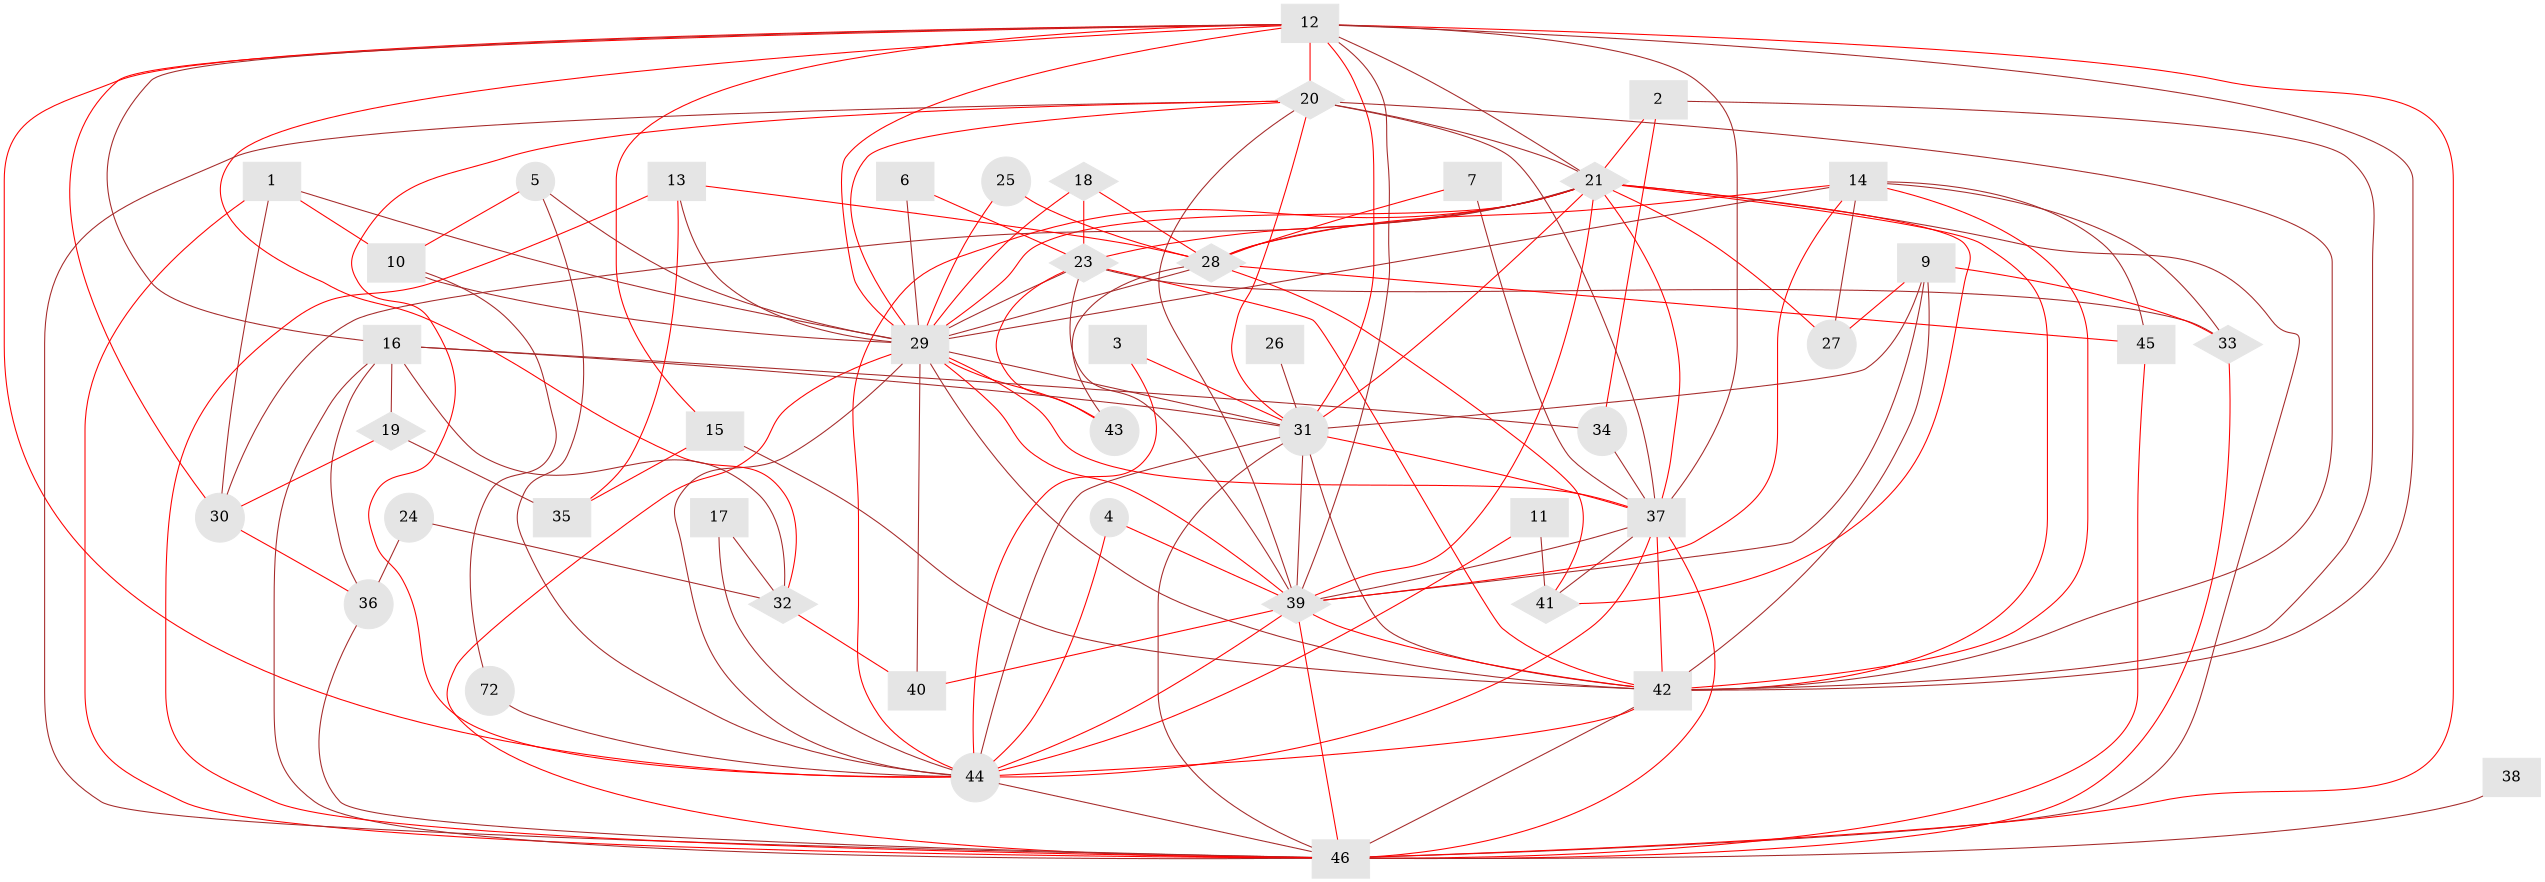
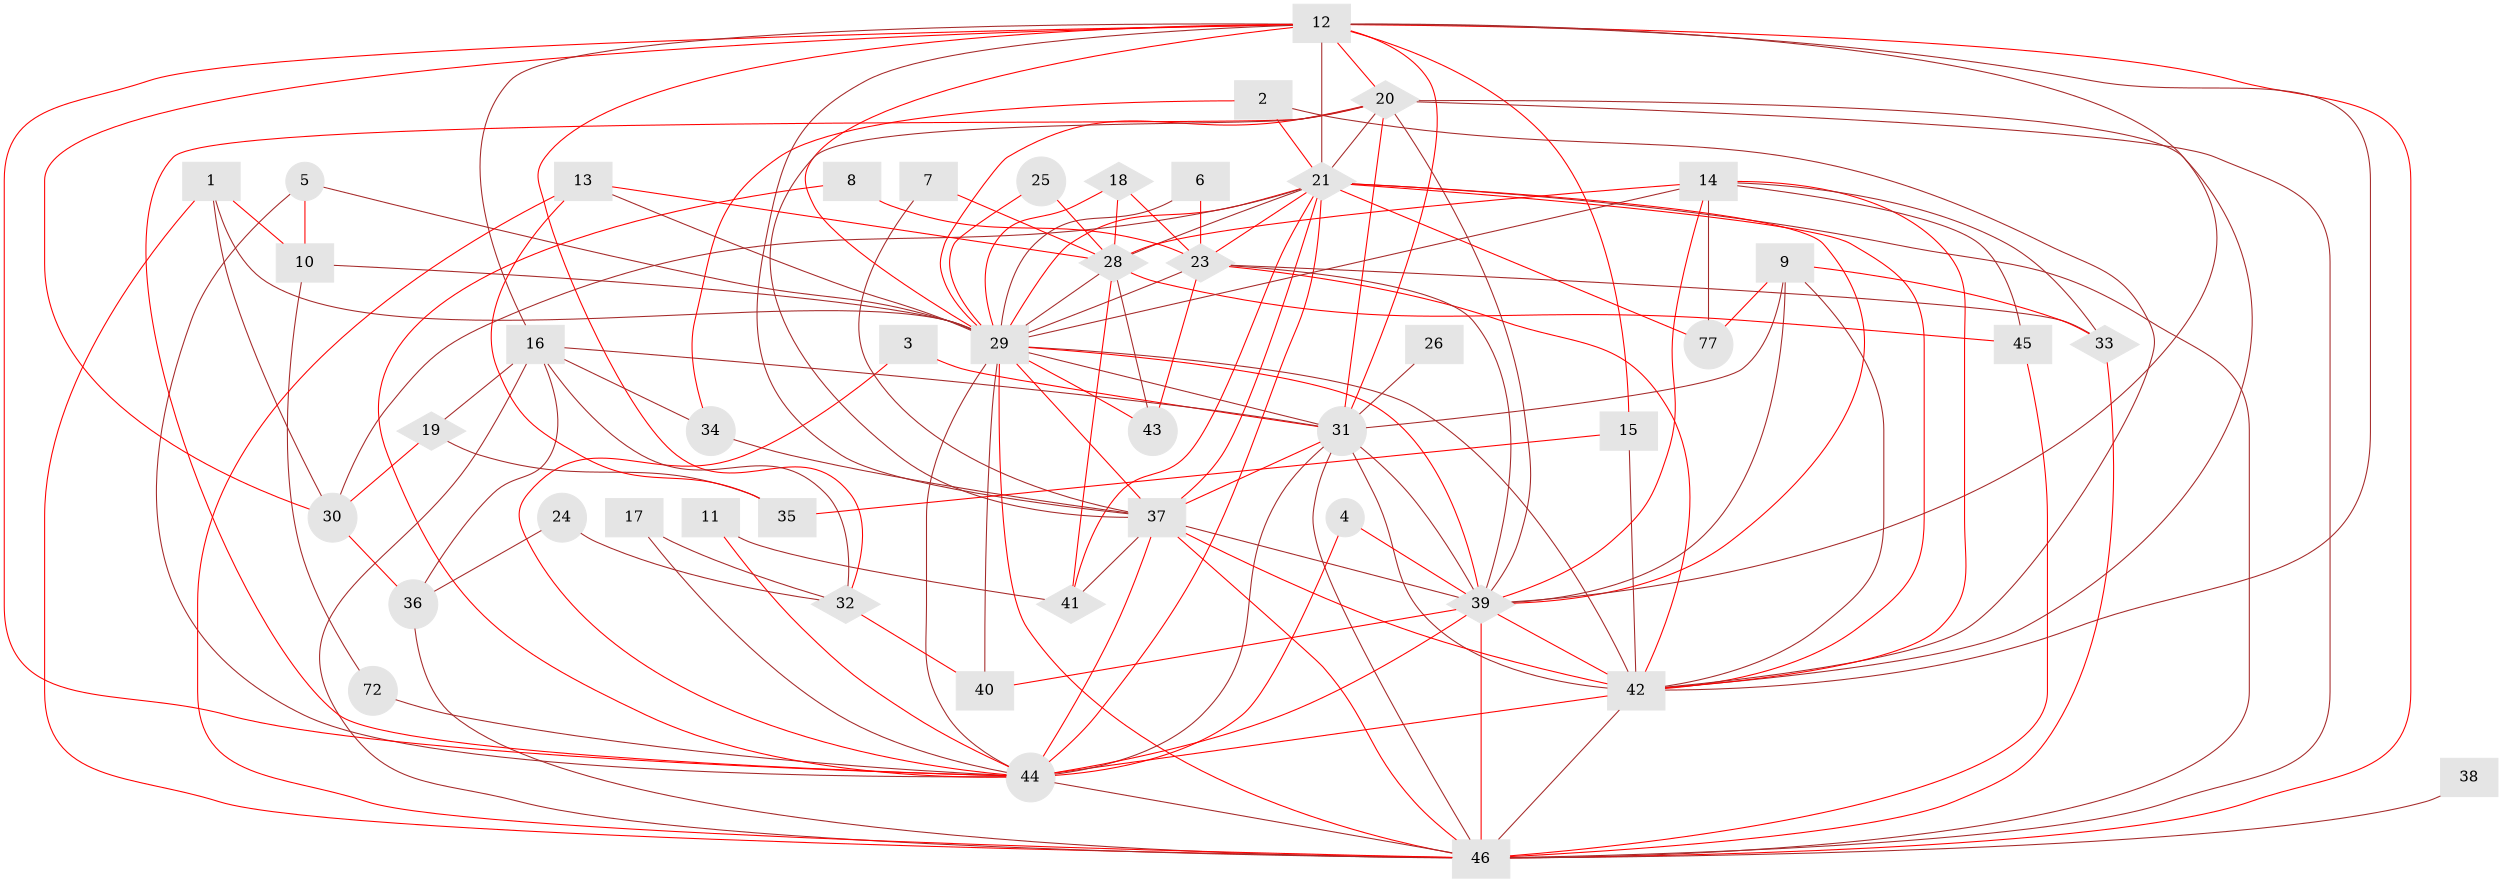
none -> (852, 181)
(1457, 310) -> none
(1832, 345) -> (1708, 345)
